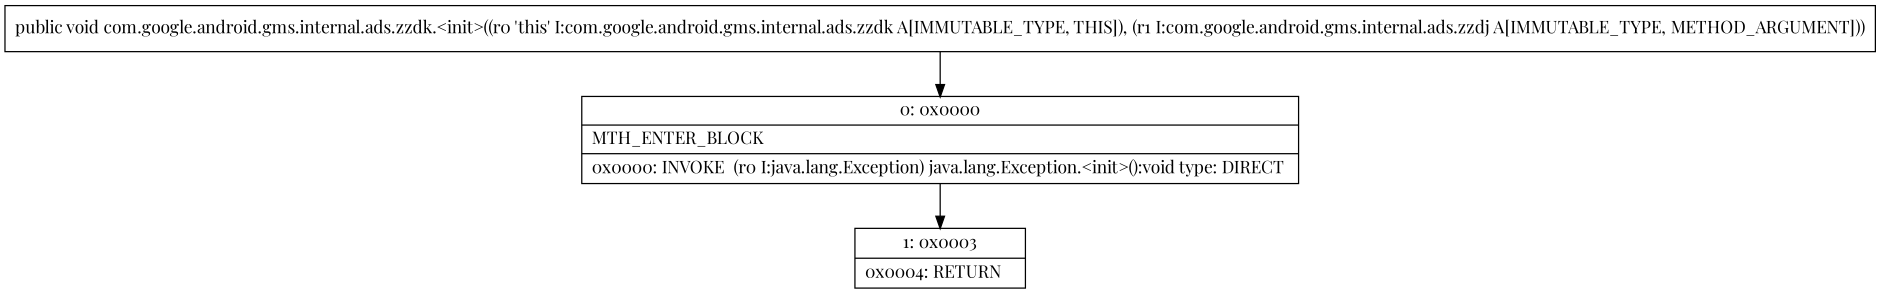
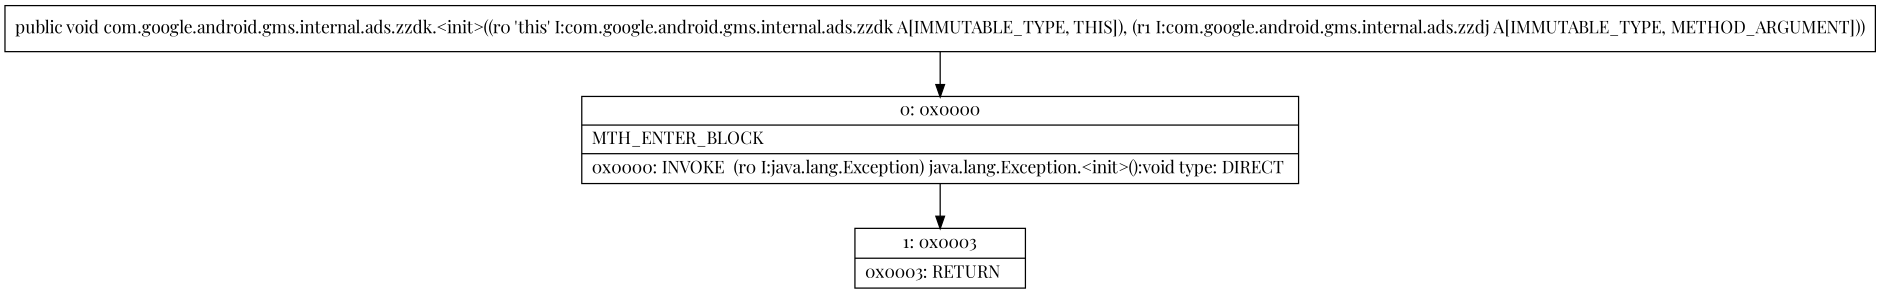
(940, 273) -> (940, 273)
